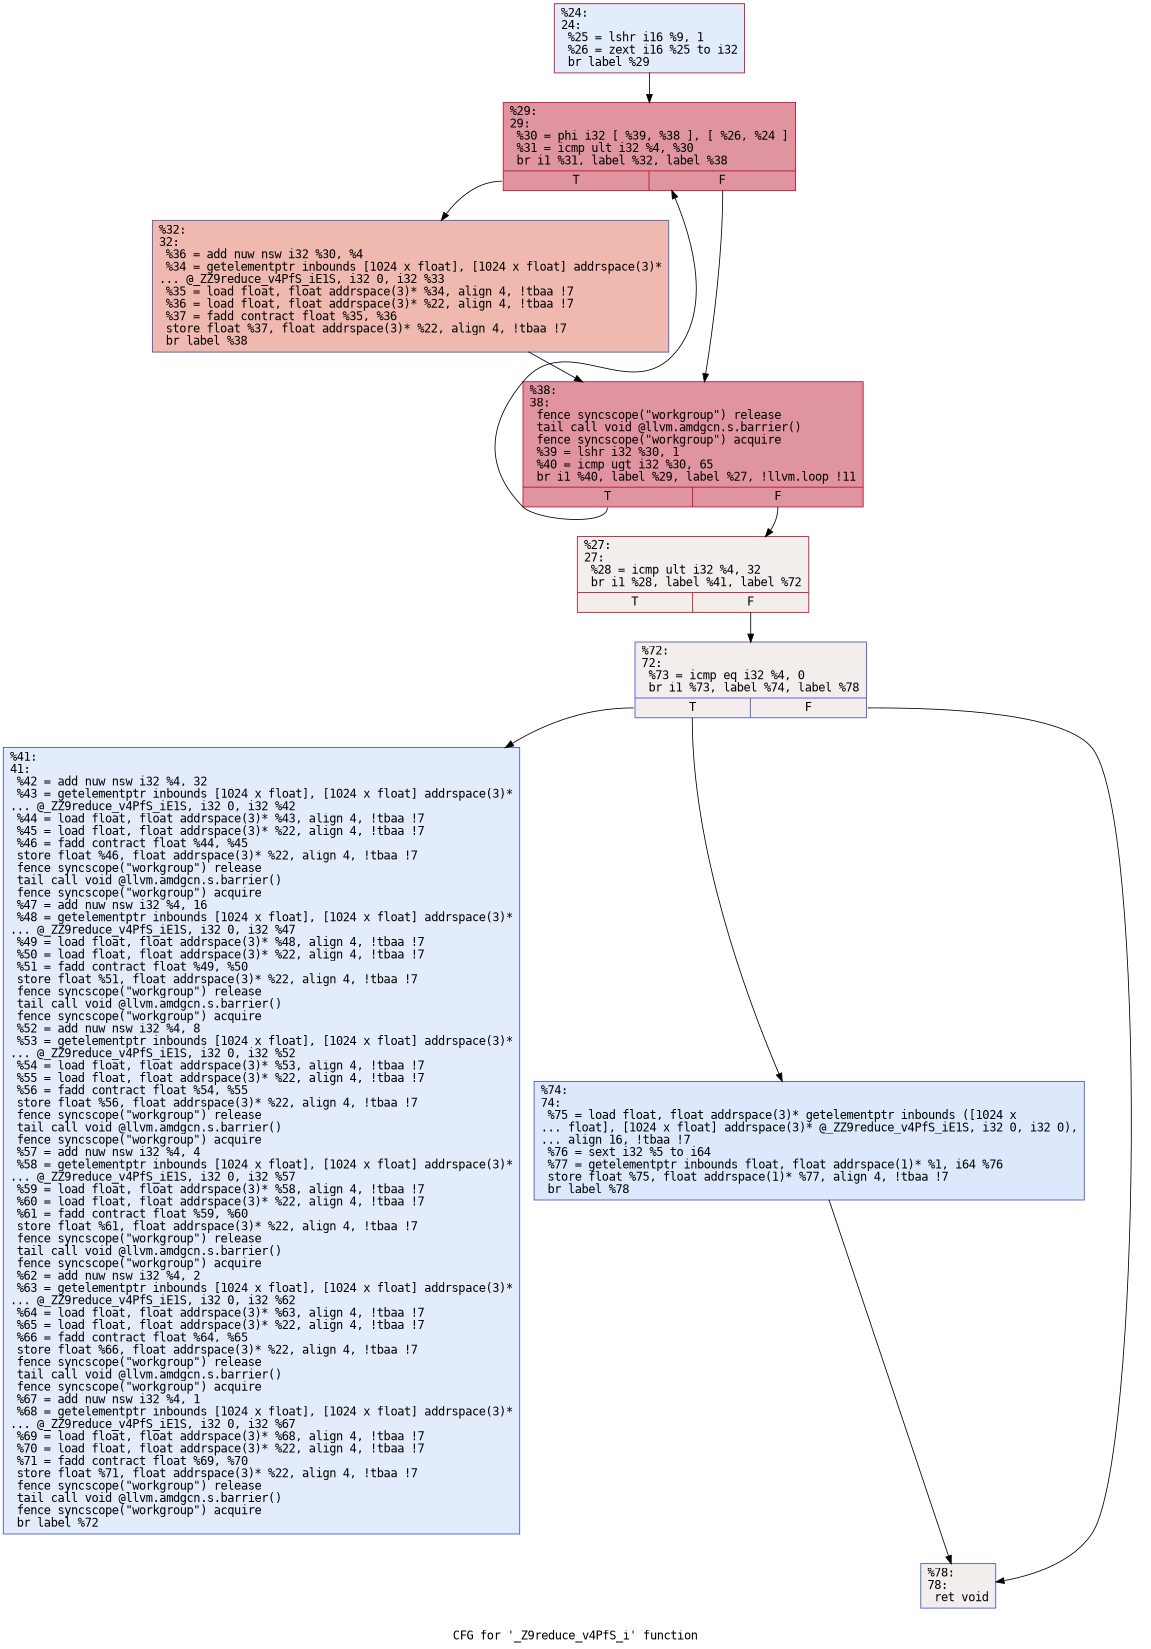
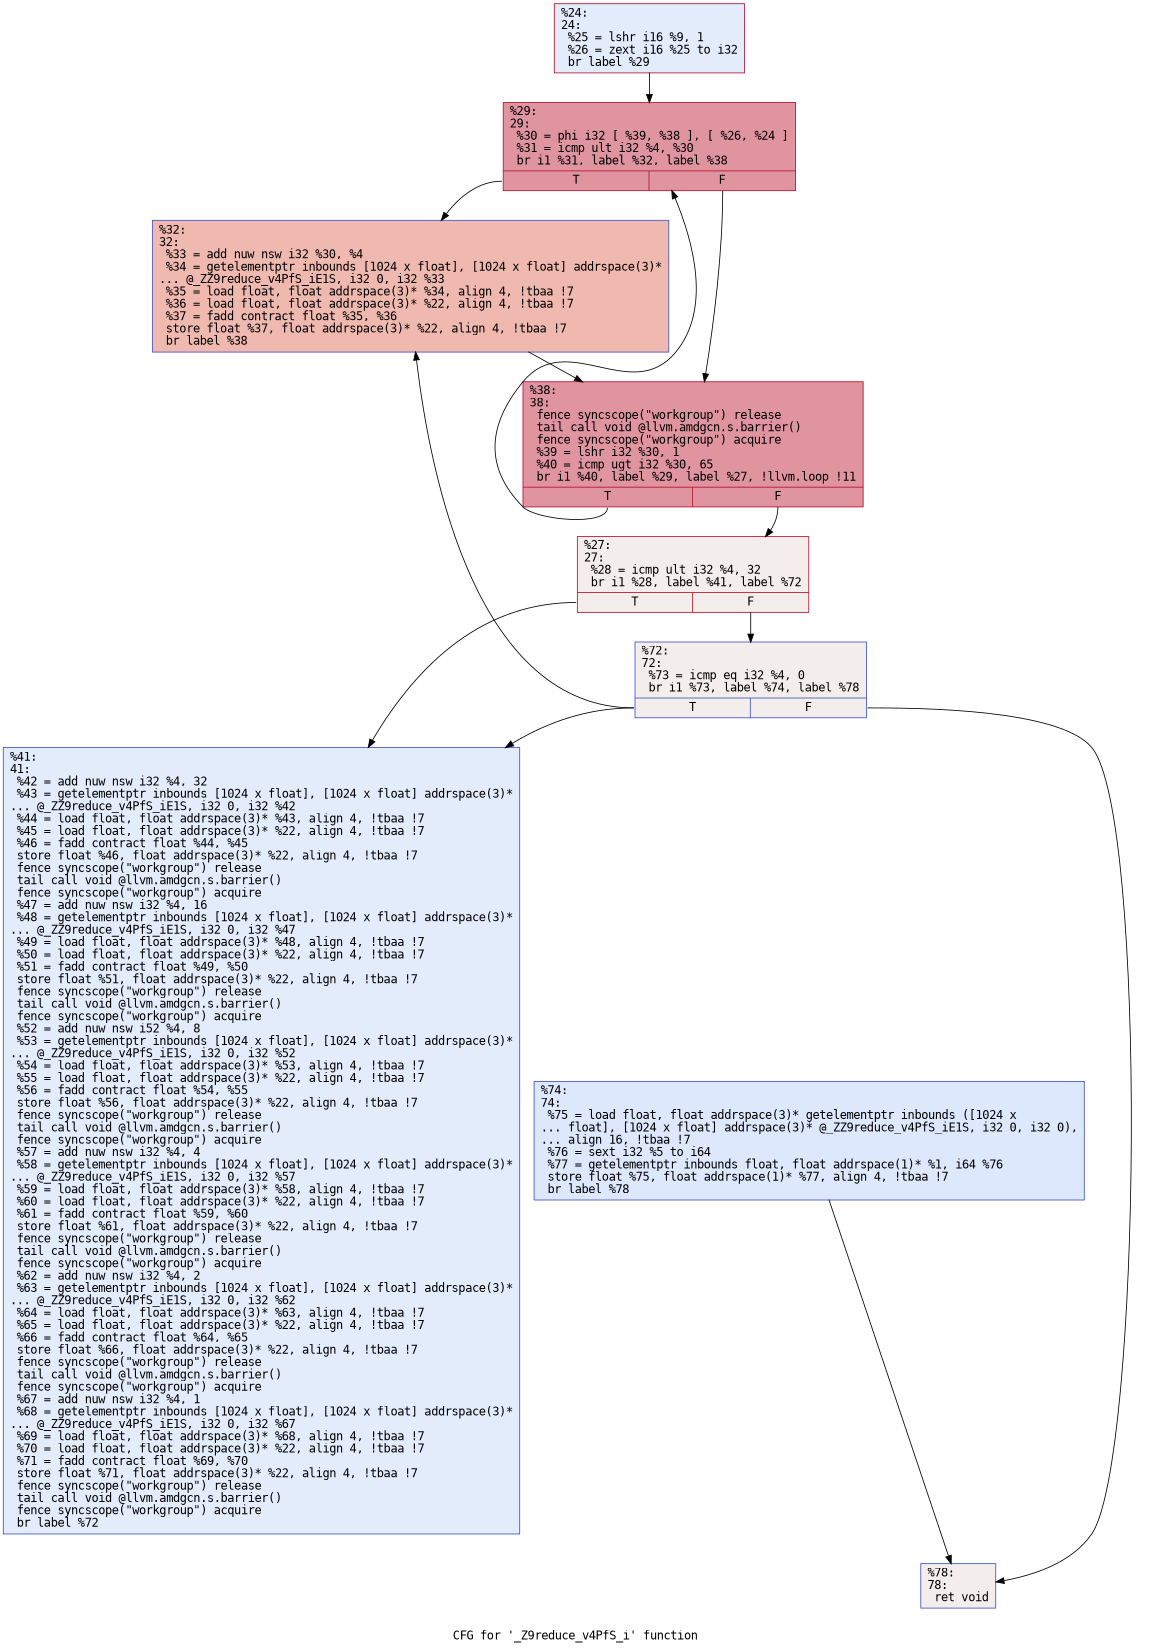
(261, 255) -> (261, 255)
none -> (456, 643)
(719, 900) -> (471, 575)
(105, 1029) -> (105, 1029)
